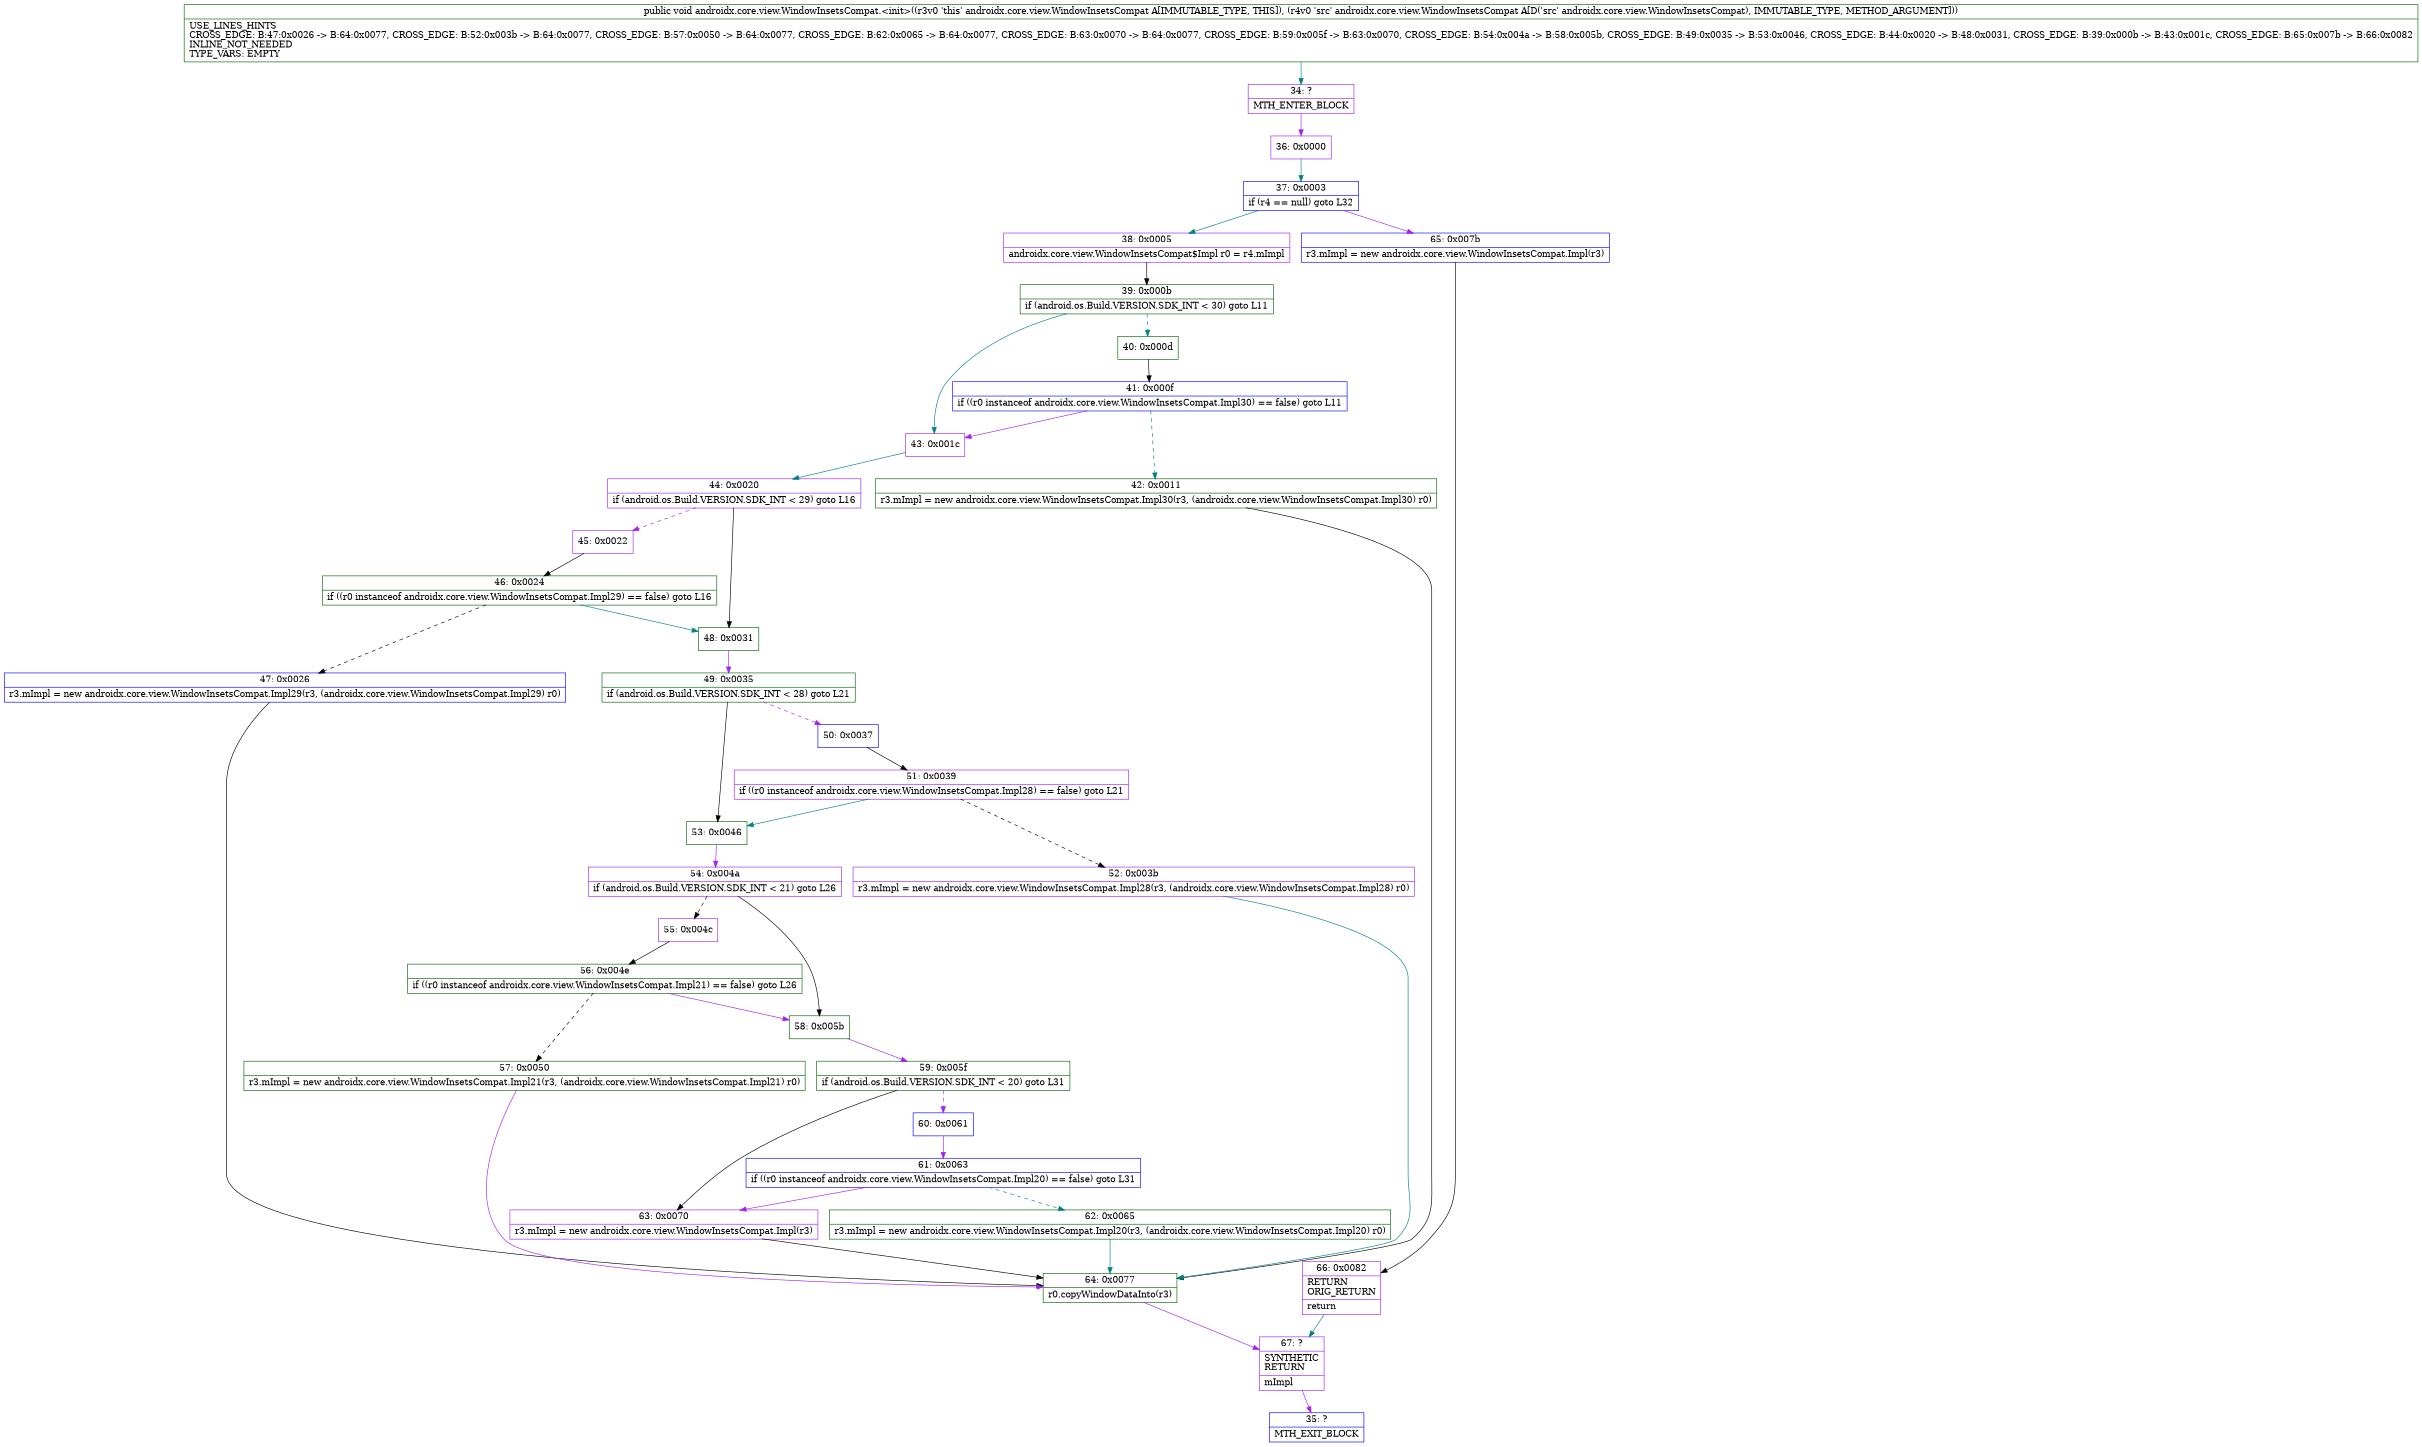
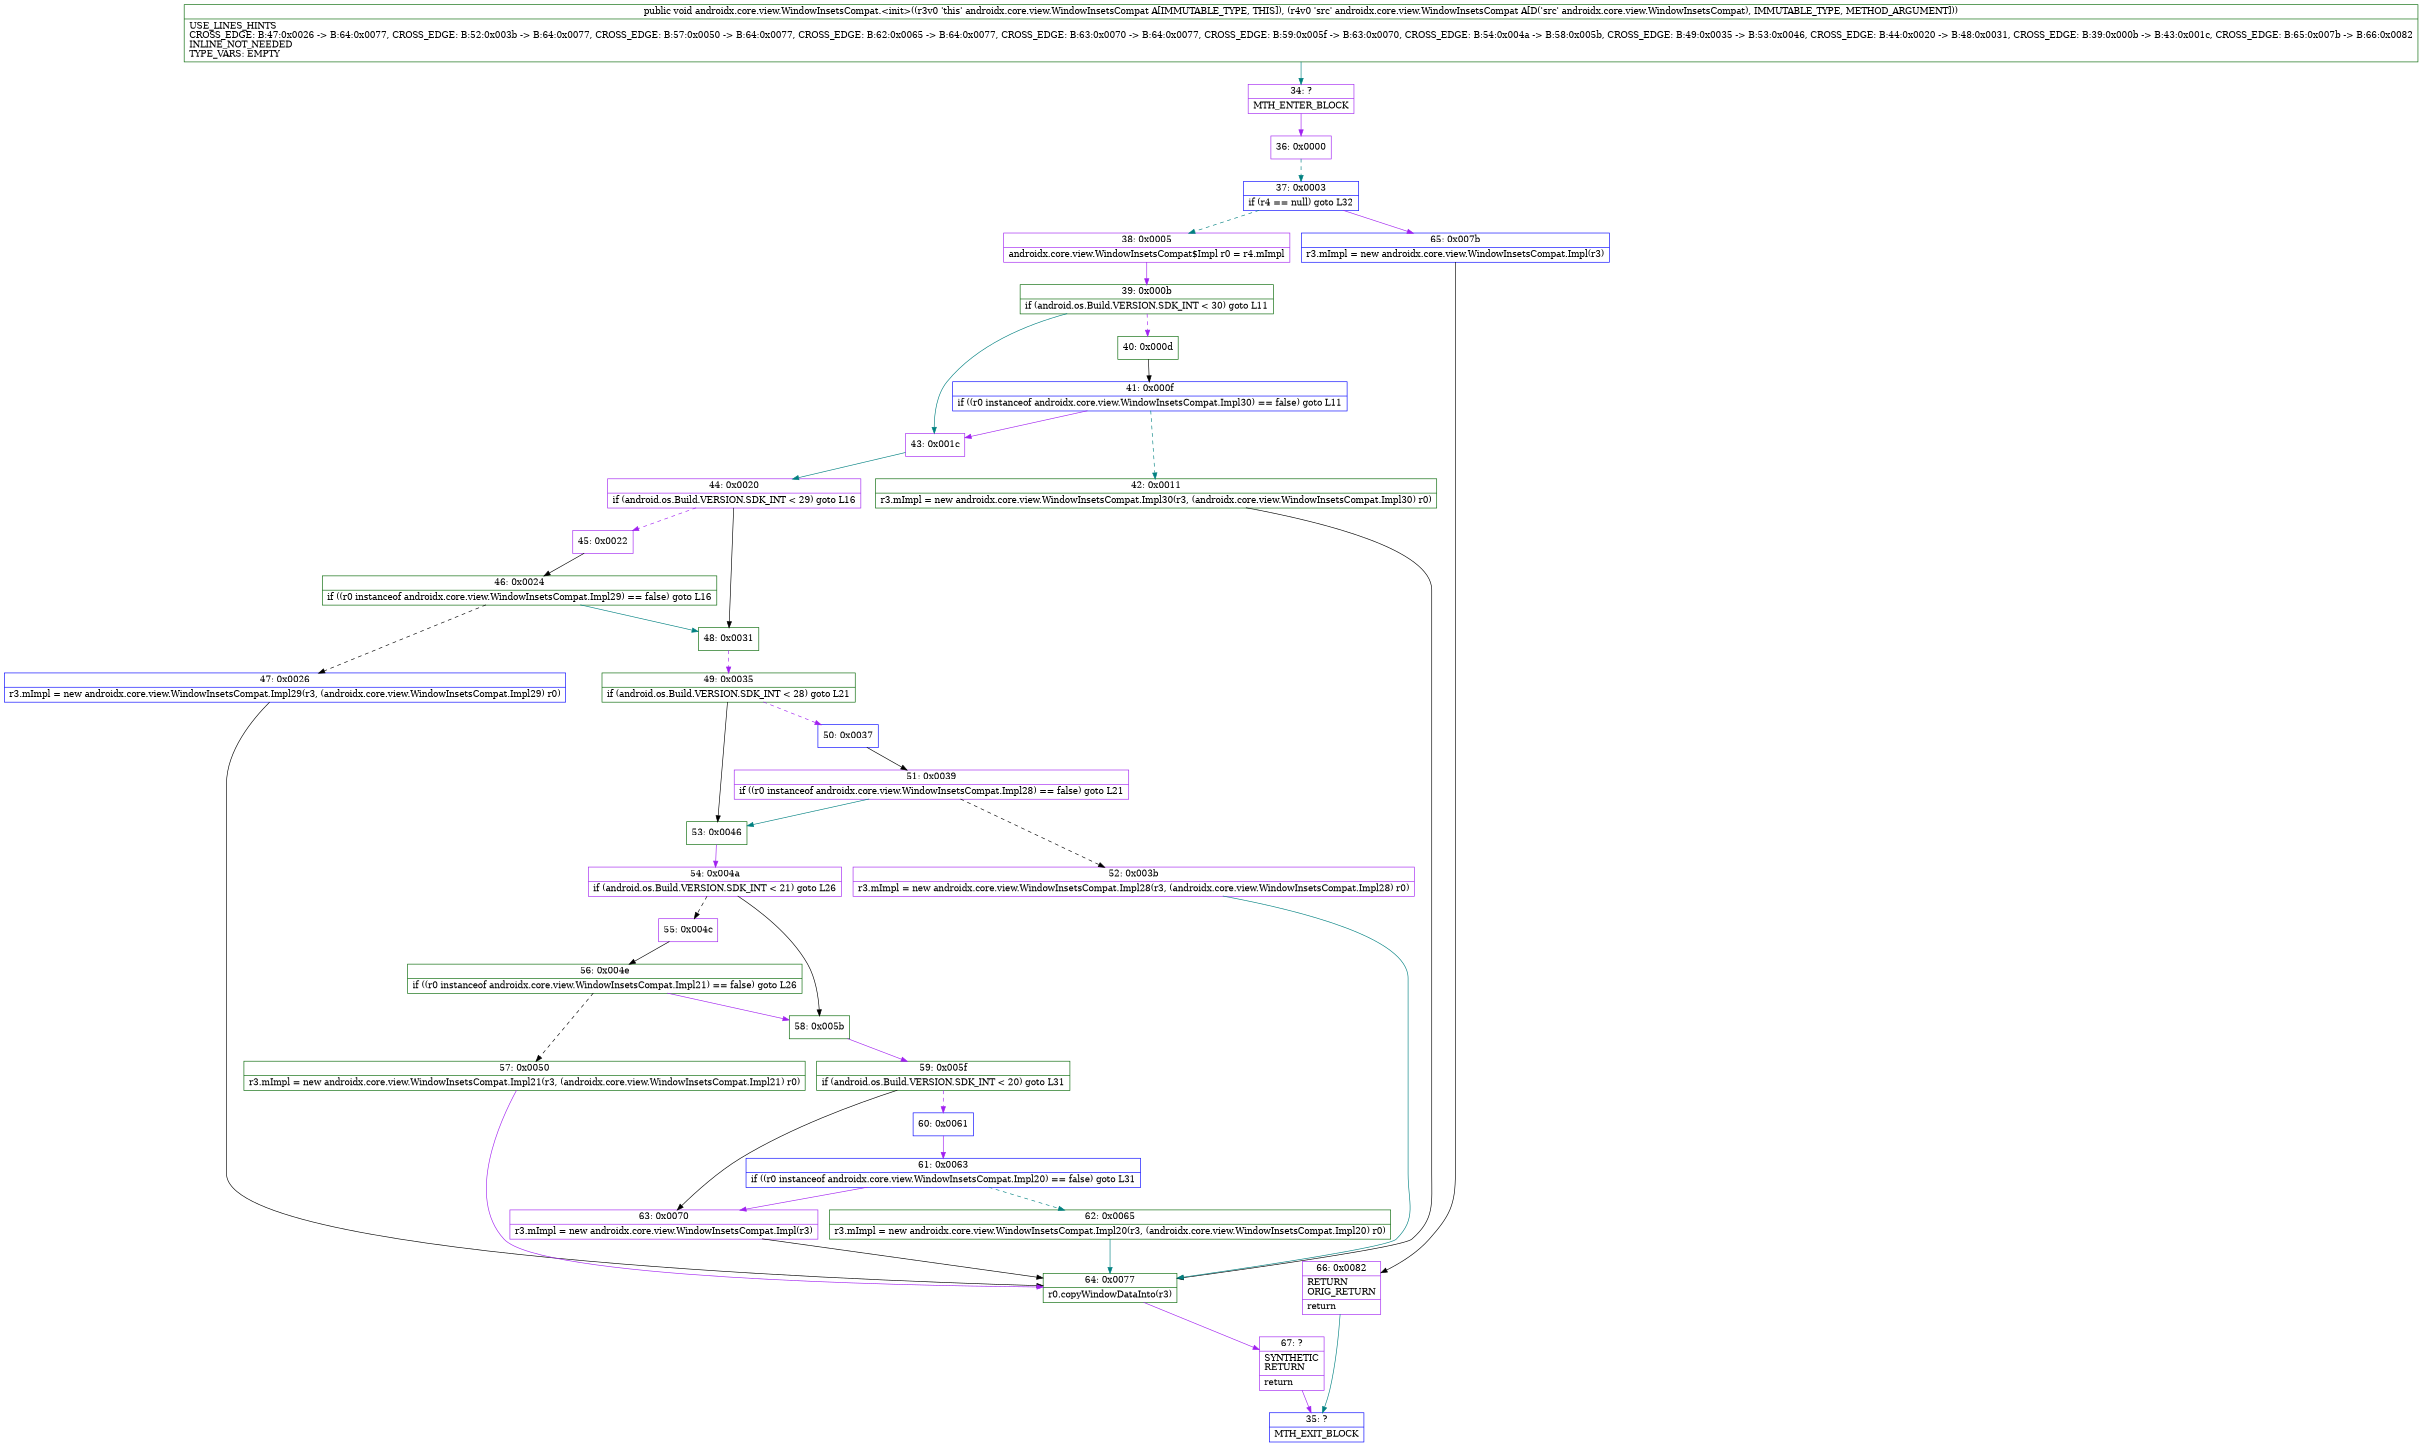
(1301, 167) -> (1301, 167)
(1227, 221) -> (1227, 221)
(1147, 270) -> (1147, 270)
(1147, 322) -> (1147, 322)
(729, 659) -> (729, 659)
(1319, 1323) -> (1335, 1361)
(1279, 1383) -> (1279, 1383)
